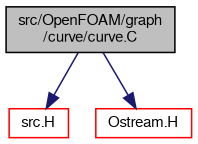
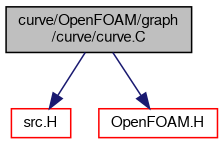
(90, 30) -> (99, 30)
(144, 123) -> (158, 123)
